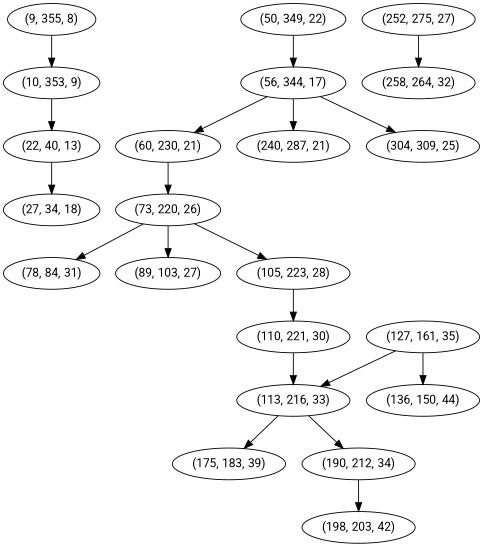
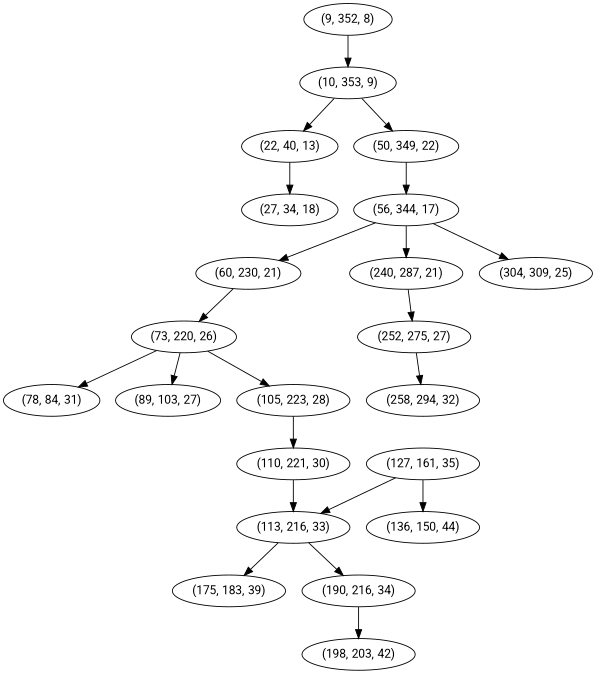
(52, 19) -> (348, 19)
(419, 83) -> (423, 400)
none -> (374, 111)
none -> (410, 301)
(359, 464) -> (359, 591)
